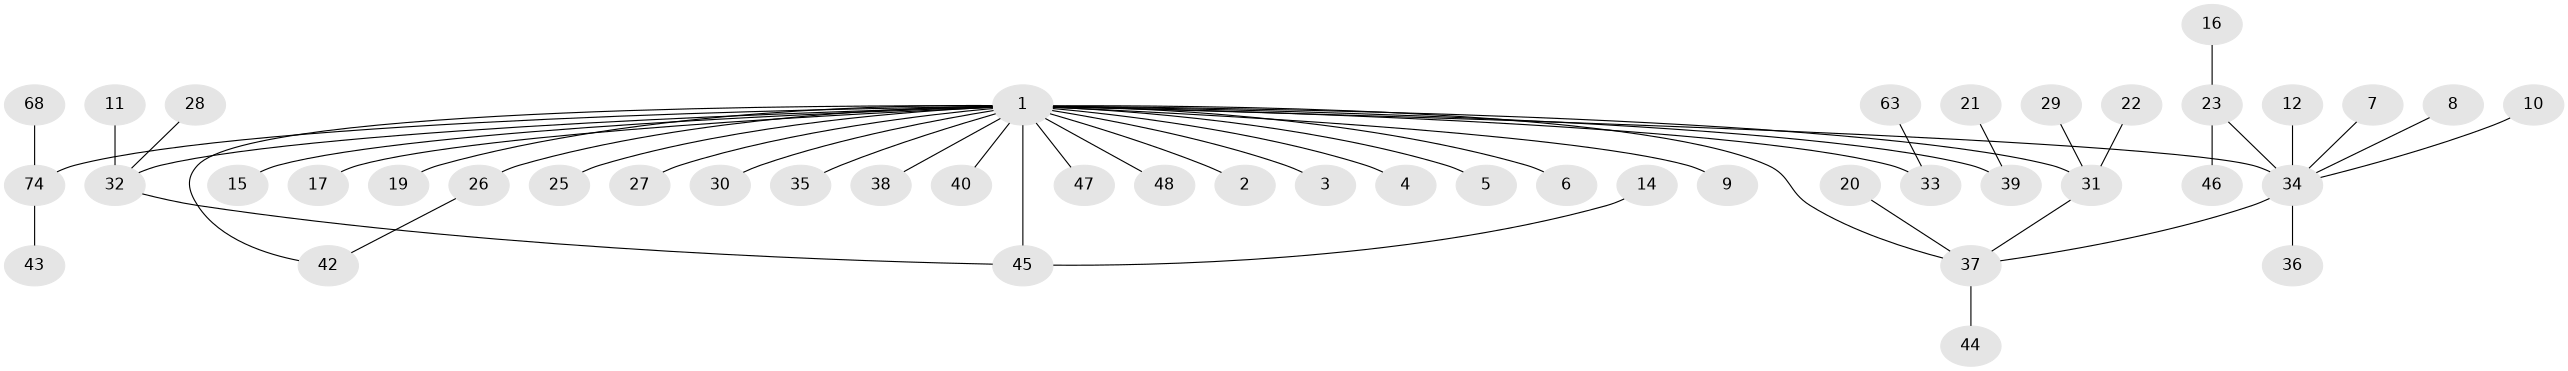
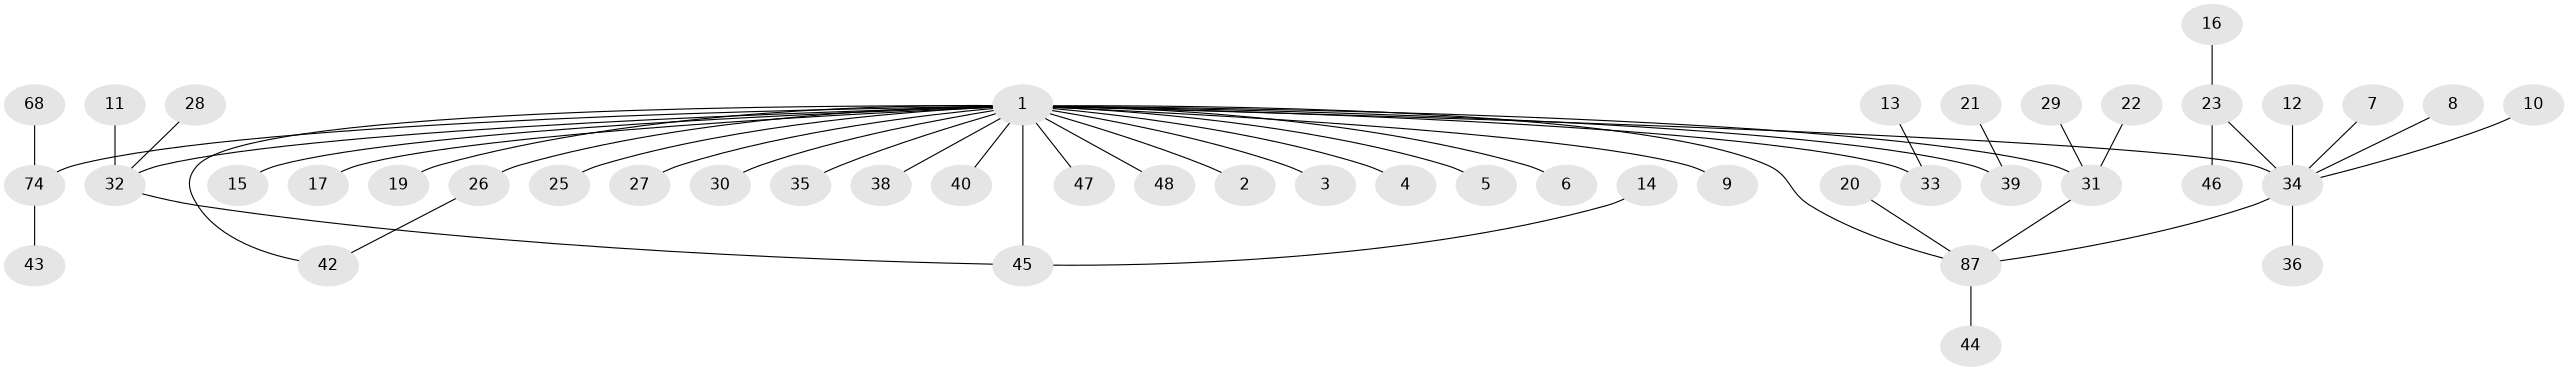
(1891, 105) -> (1891, 105)
(1971, 266) -> (1971, 266)
